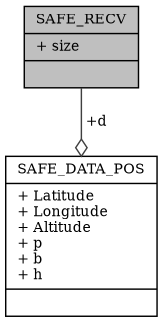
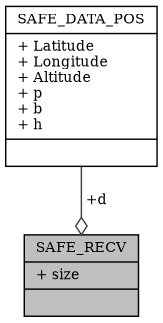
(81, 114) -> (81, 192)
